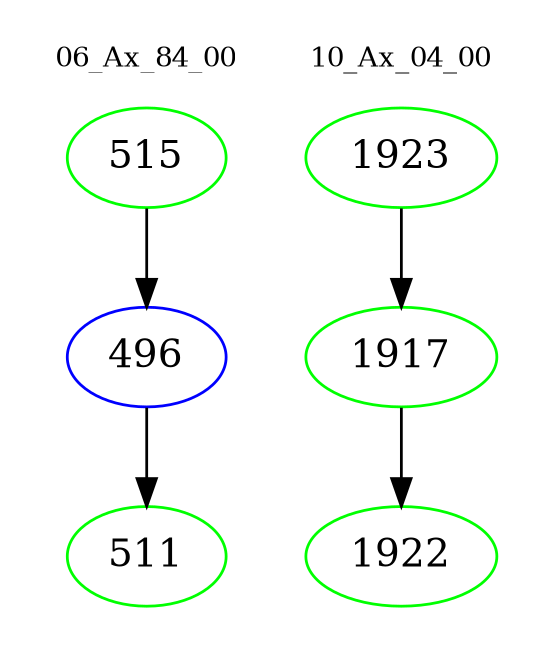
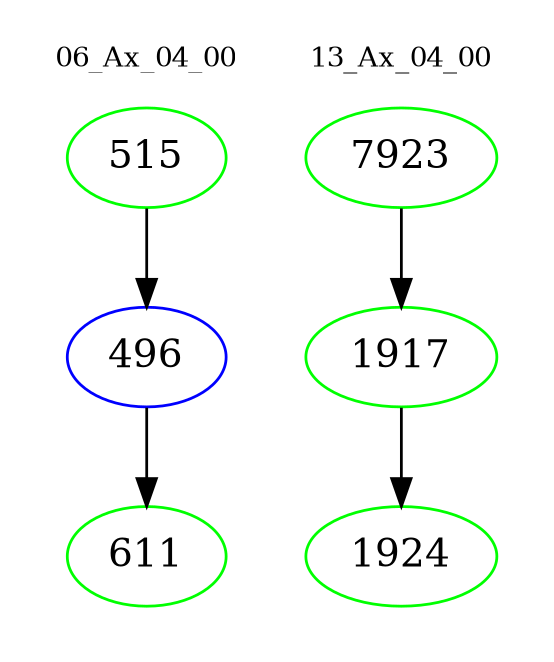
(147, 60) -> (147, 60)
(401, 60) -> (401, 60)
(401, 158) -> (401, 158)
(147, 556) -> (147, 556)
(401, 556) -> (401, 556)
